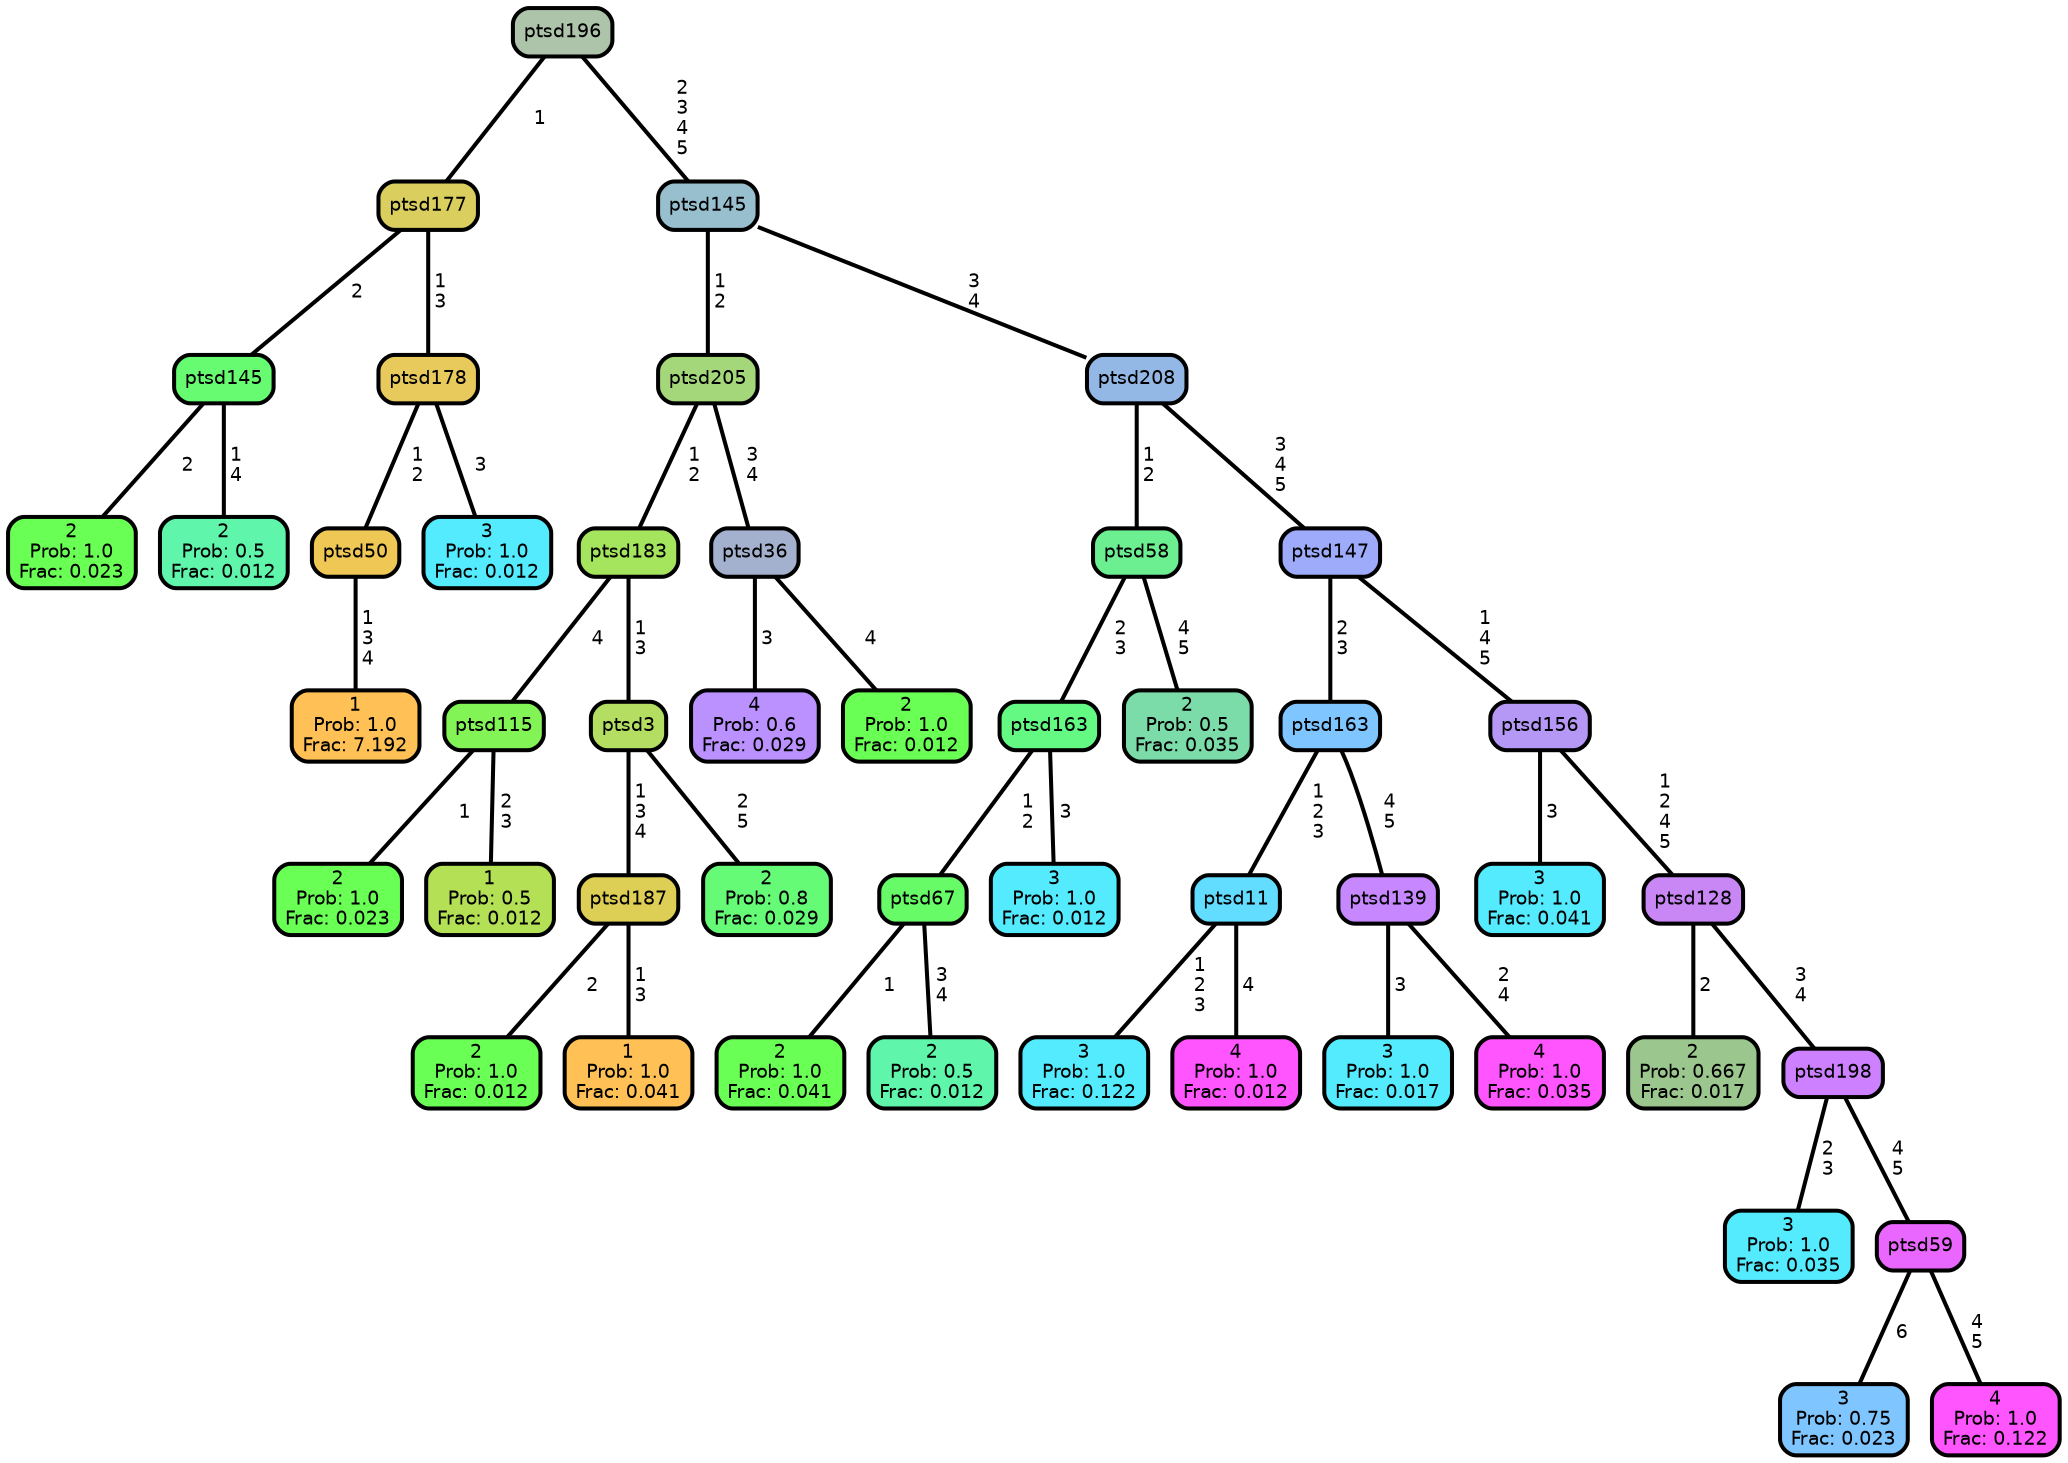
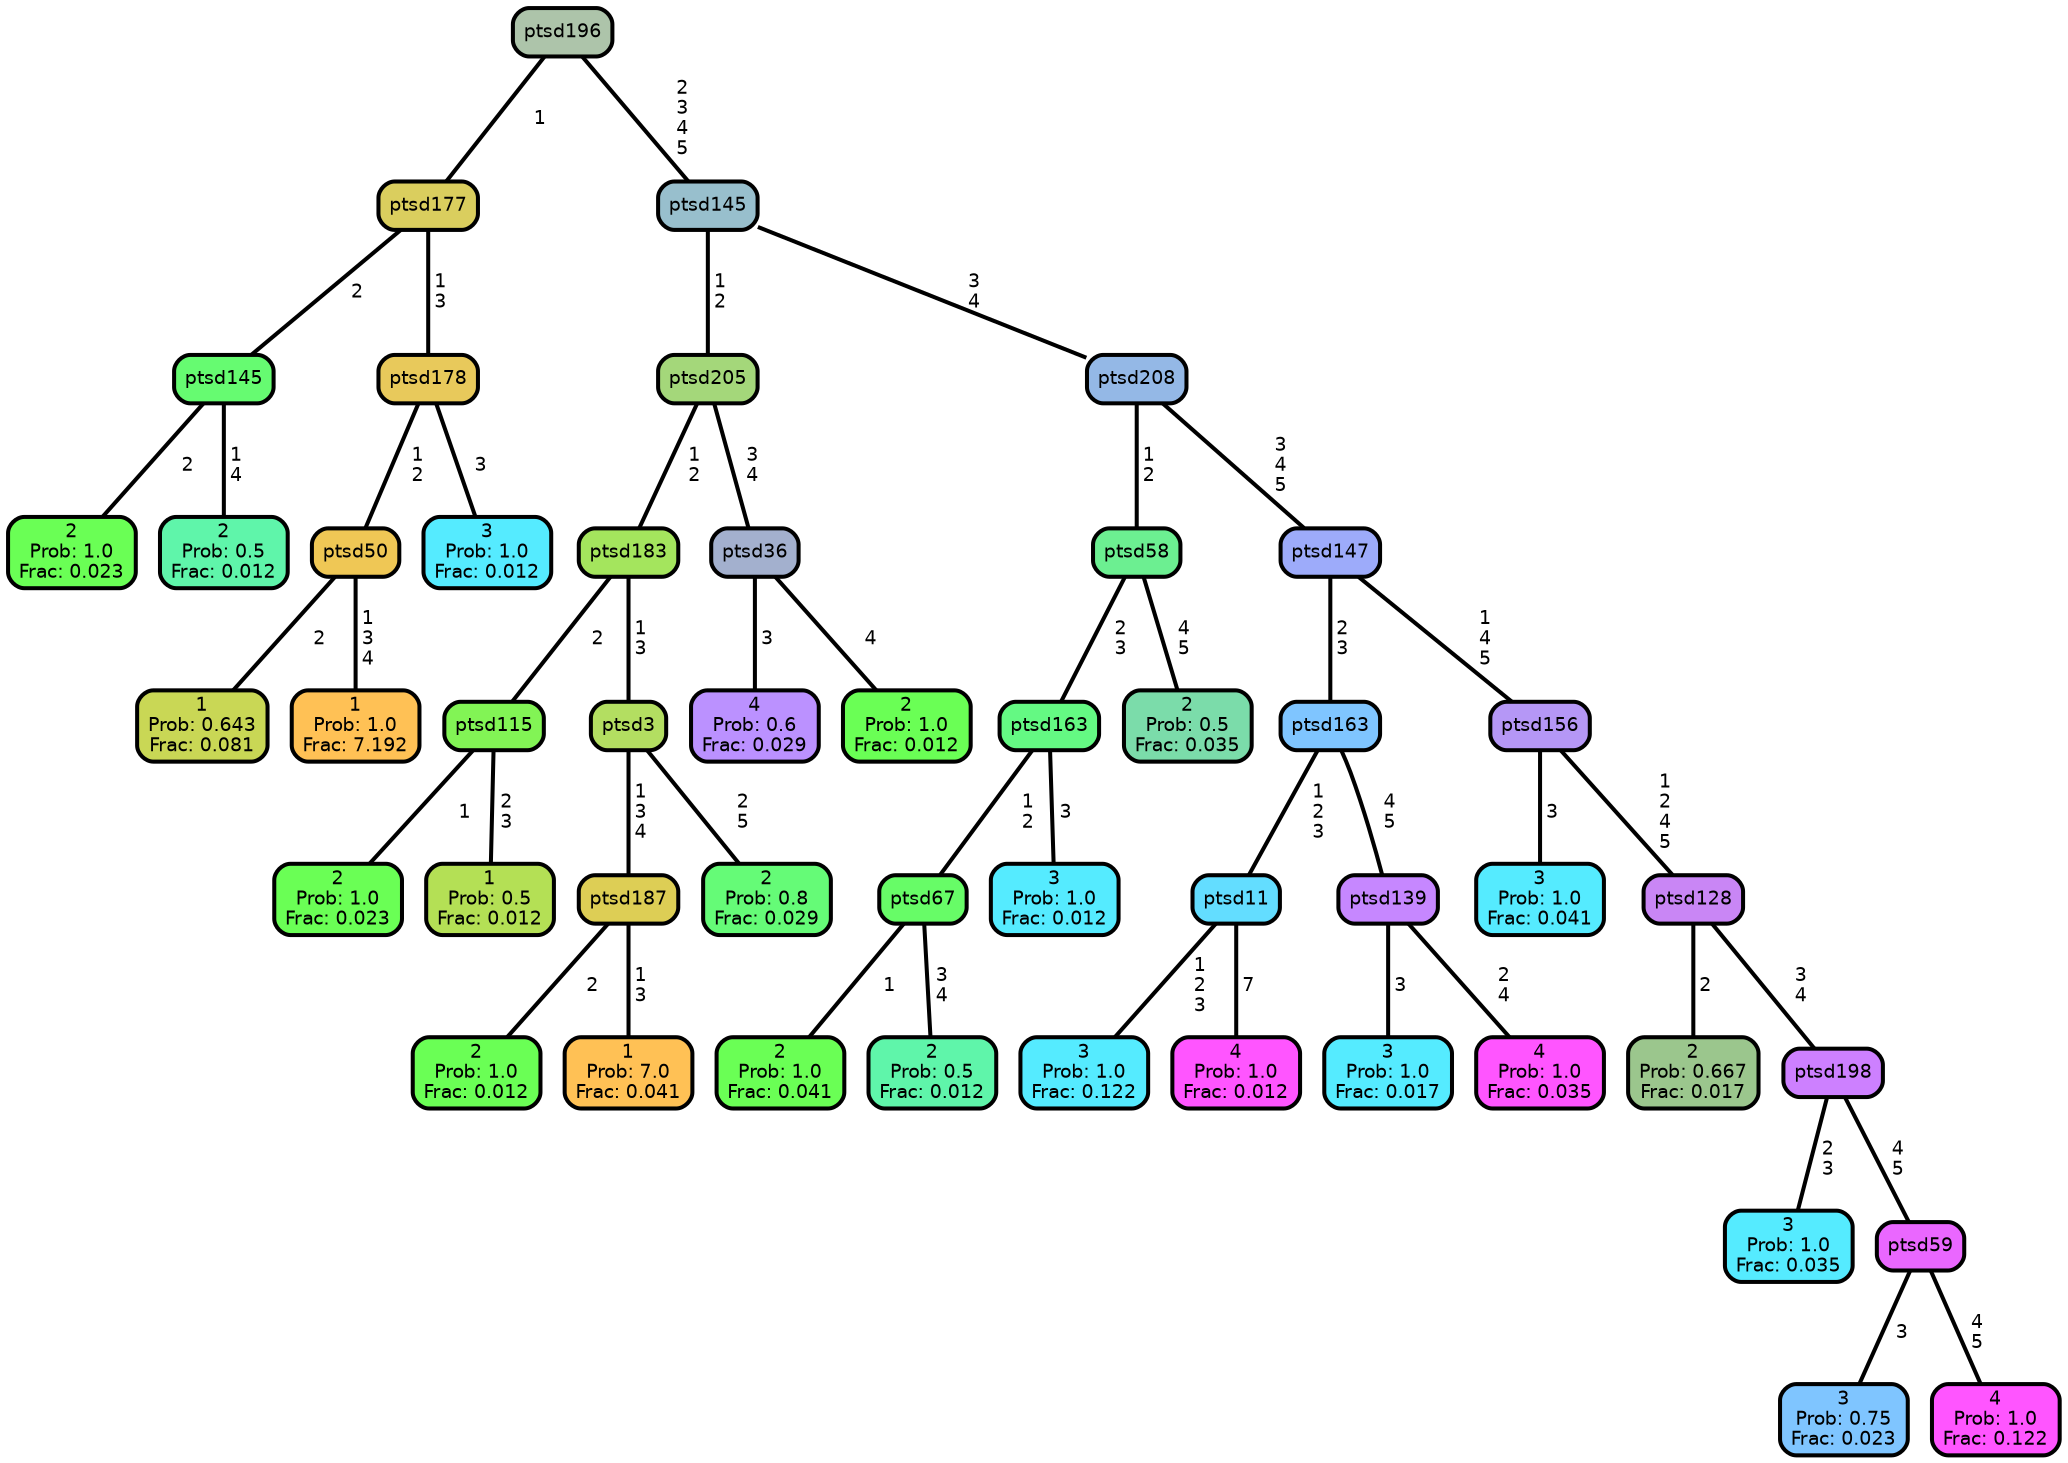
(595, 639) -> (595, 639)
none -> (202, 726)
(1246, 986) -> (1246, 986)
(629, 1073) -> (629, 1073)
(1899, 1333) -> (1899, 1333)
